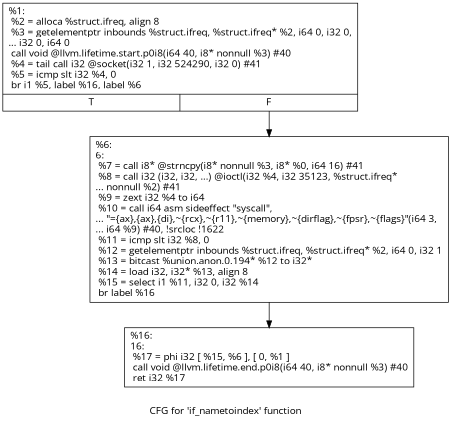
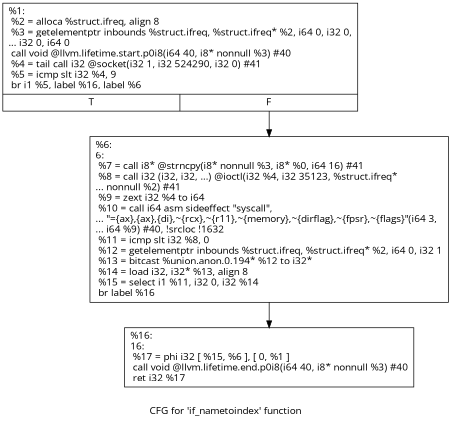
(63, 75) -> (63, 75)
(160, 230) -> (160, 230)
